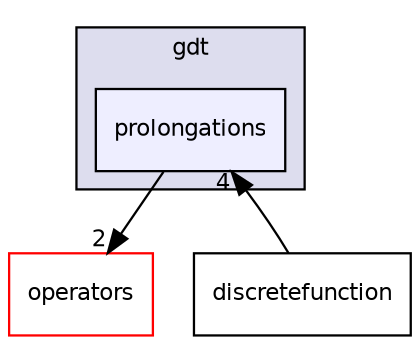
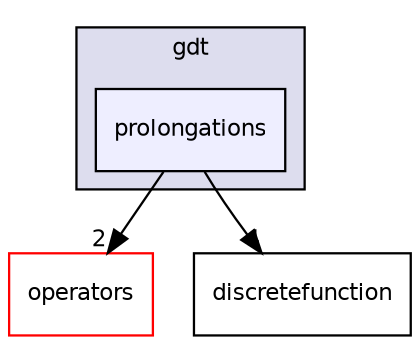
(268, 221) -> (225, 204)
